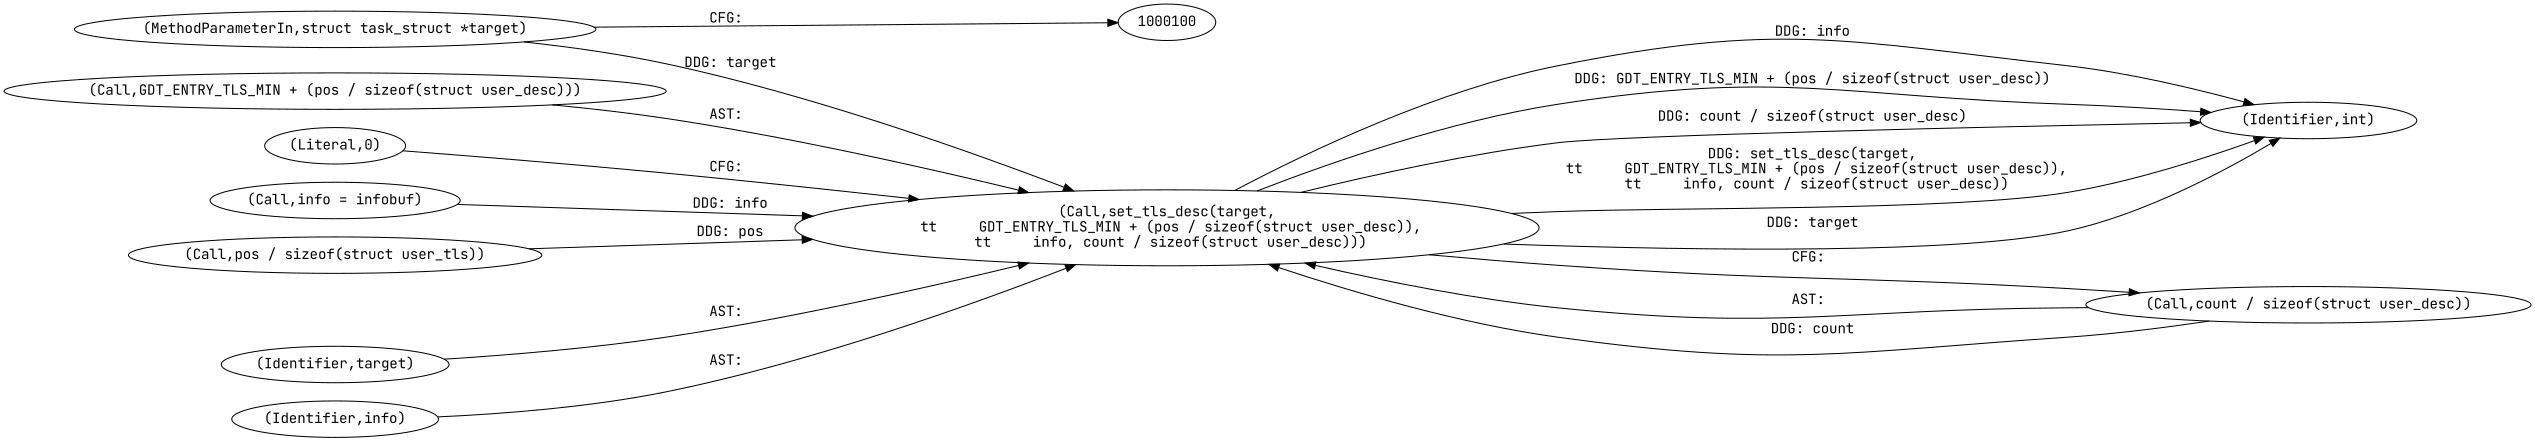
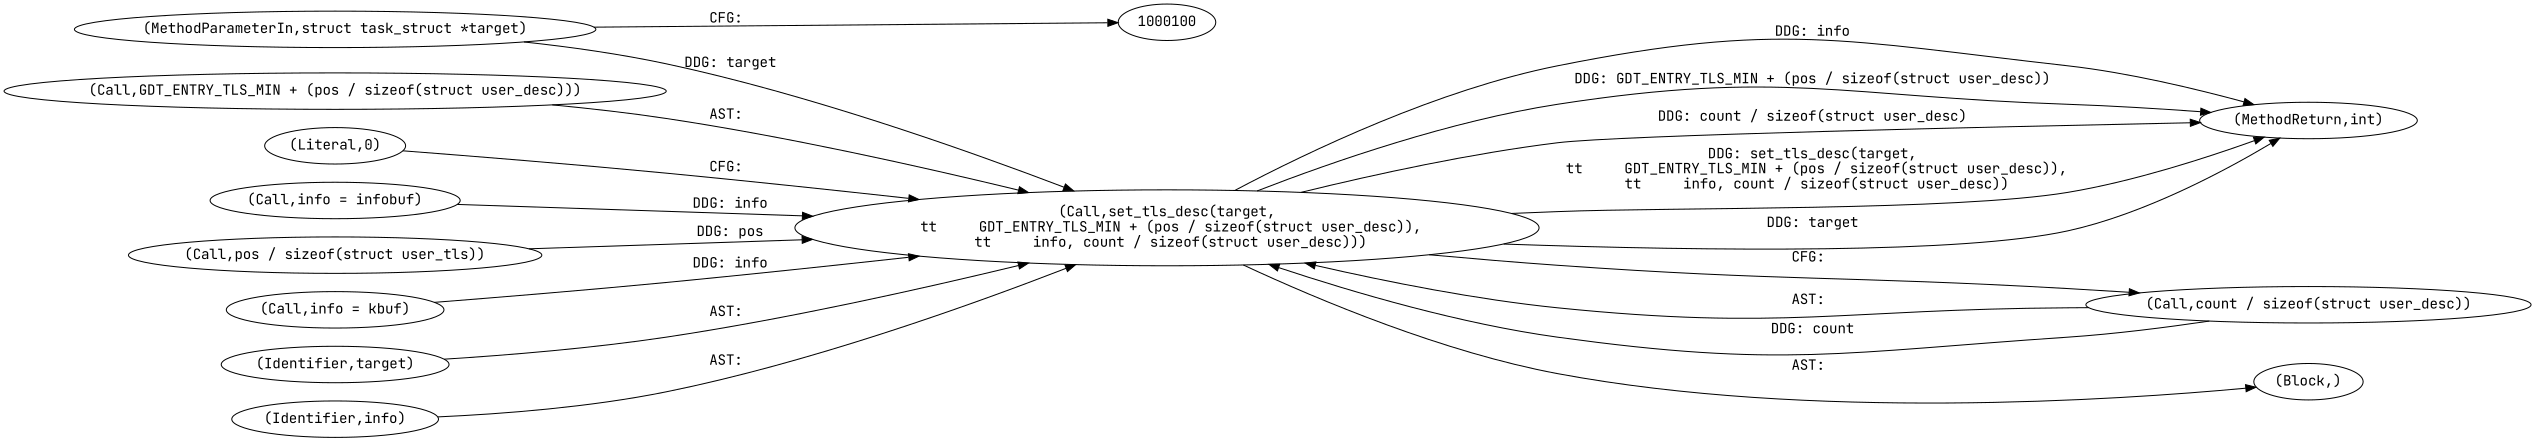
(2309, 120) -> (2309, 120)
none -> (335, 310)
none -> (2309, 382)
